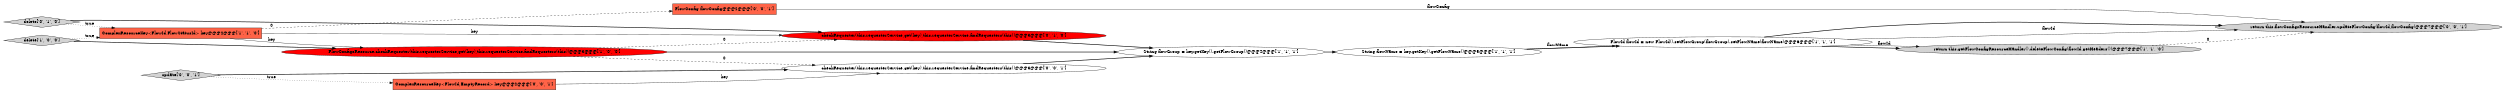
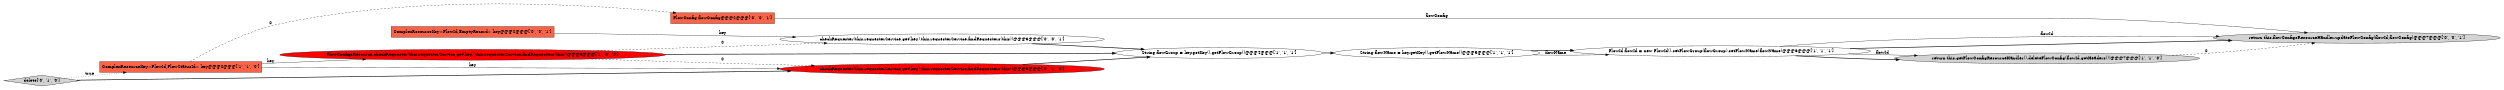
(42, 40) -> none
(181, 75) -> none
